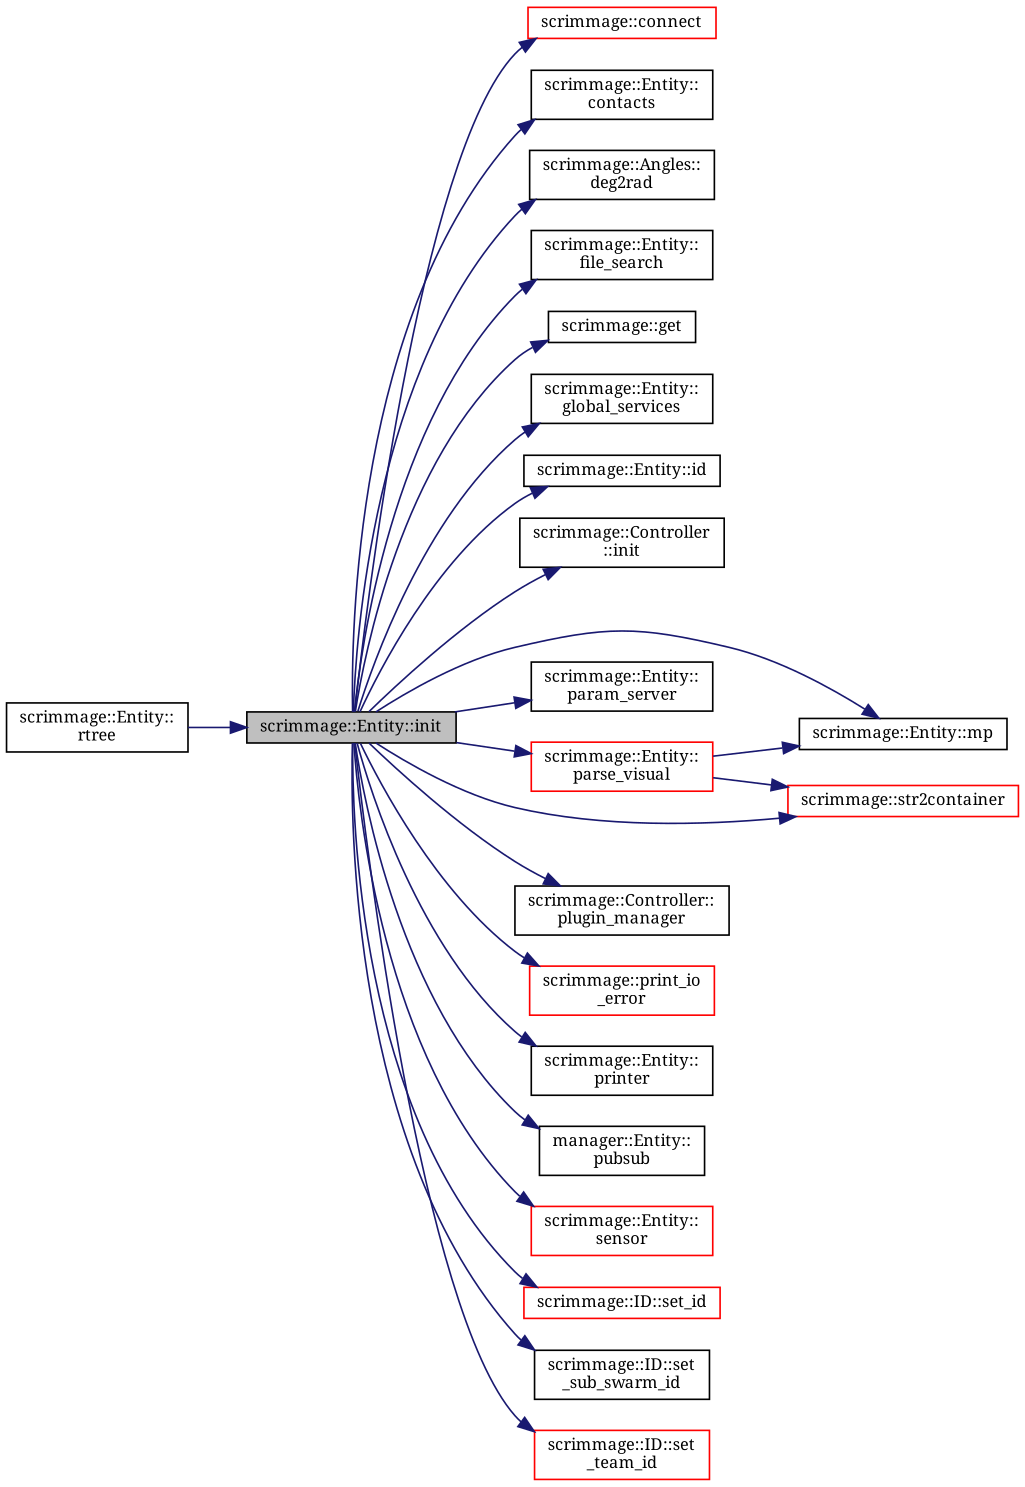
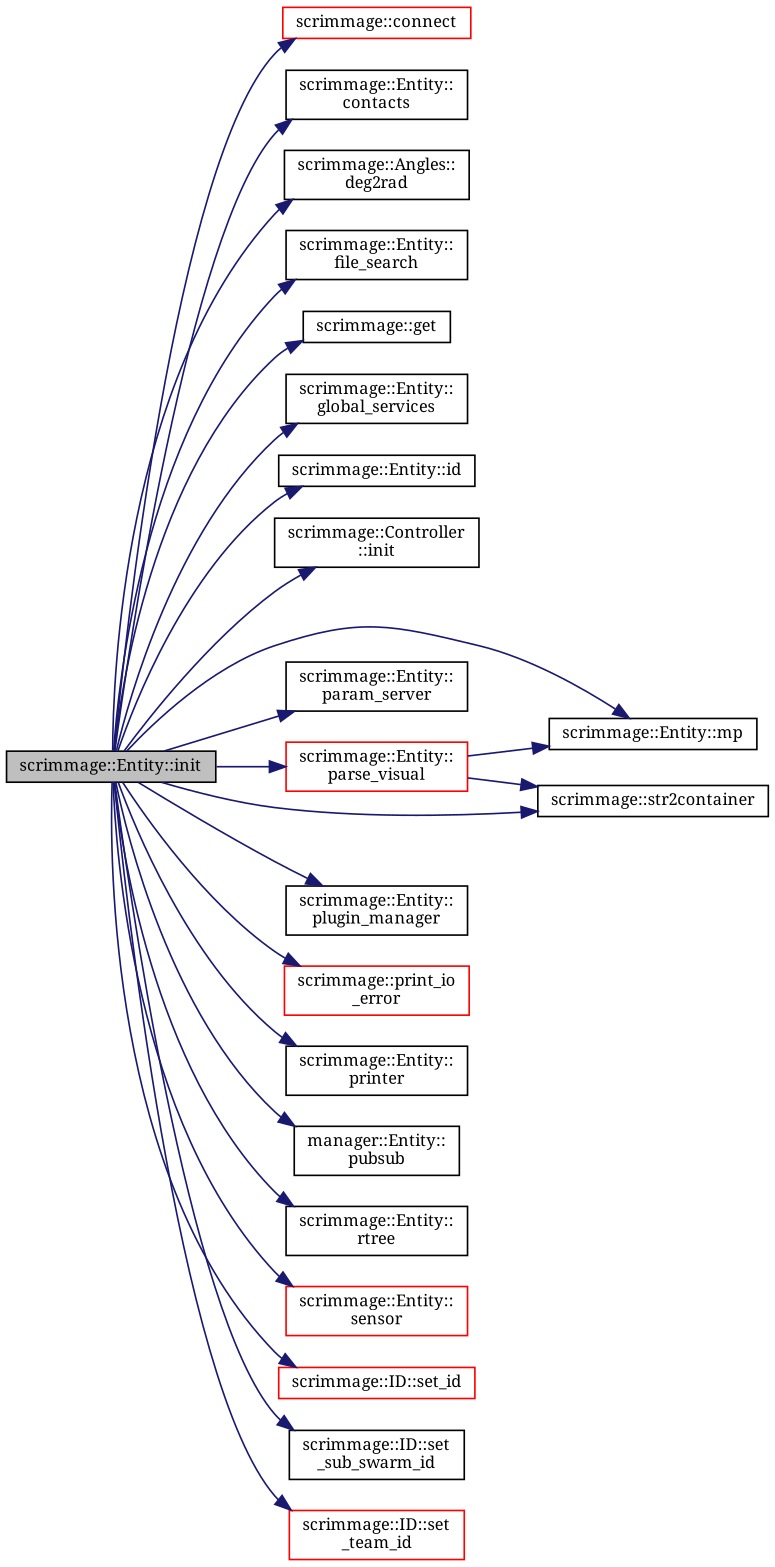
(209, 727) -> (165, 1003)
(903, 801) -> (653, 801)
(622, 911) -> (377, 911)
